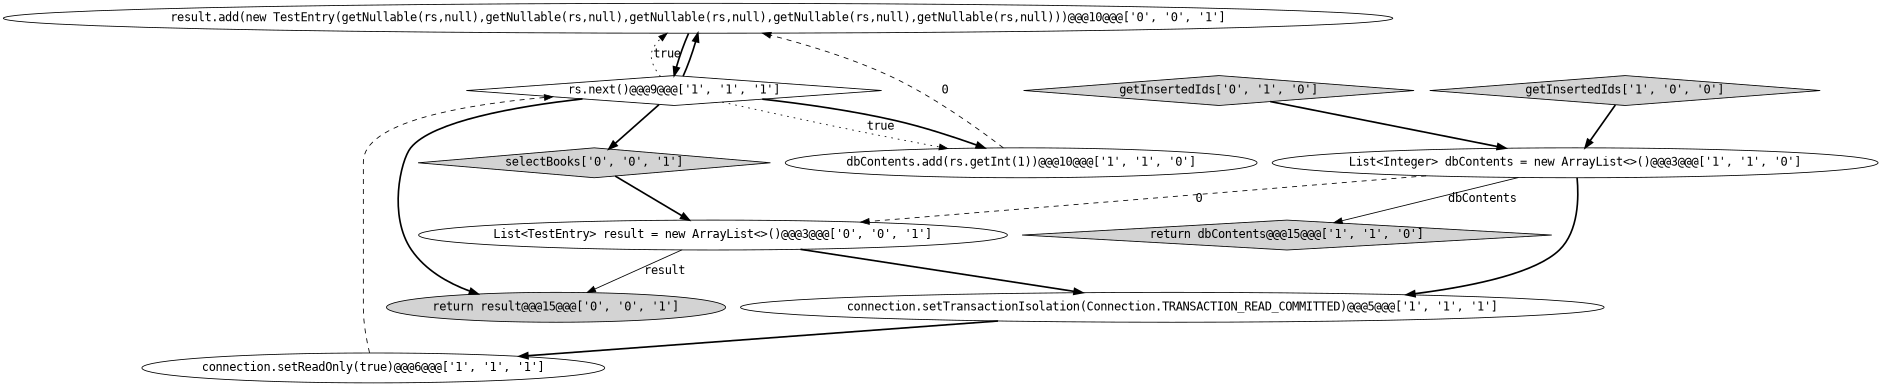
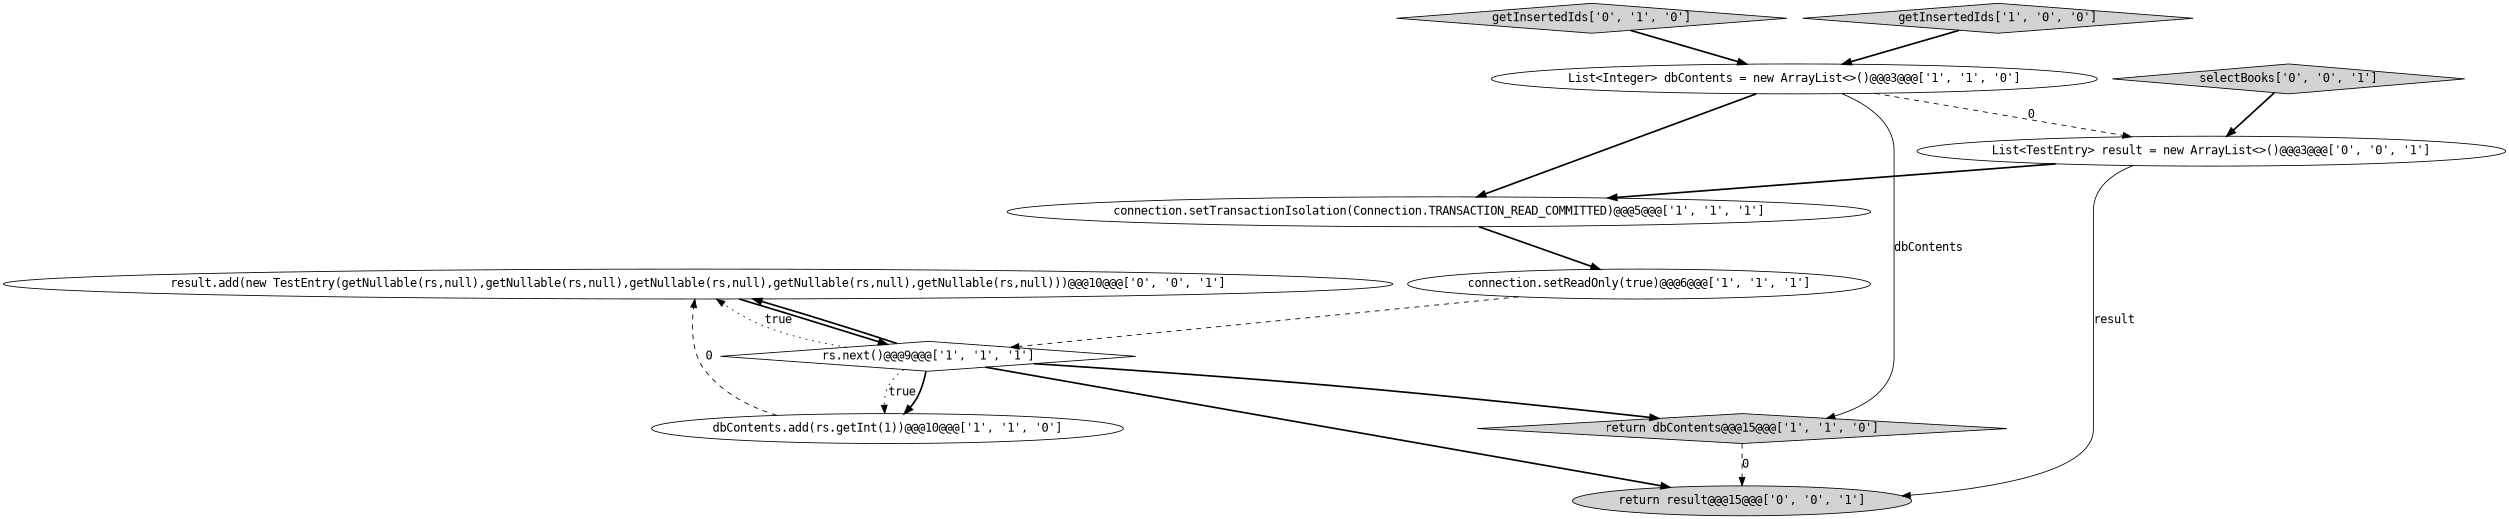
(637, 124) -> (1342, 386)
none -> (1742, 461)
